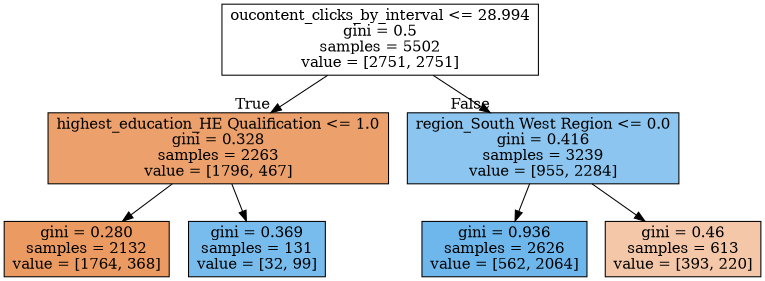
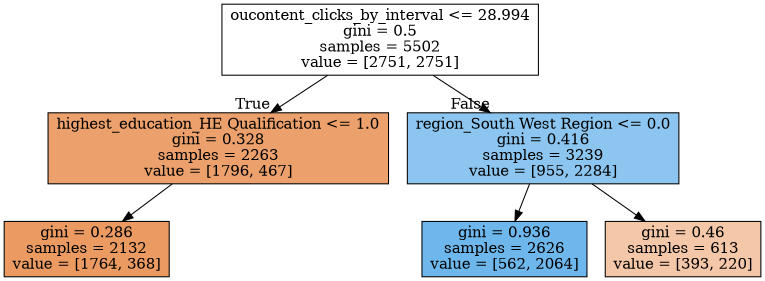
(87, 249) -> (87, 249)
(257, 249) -> none
